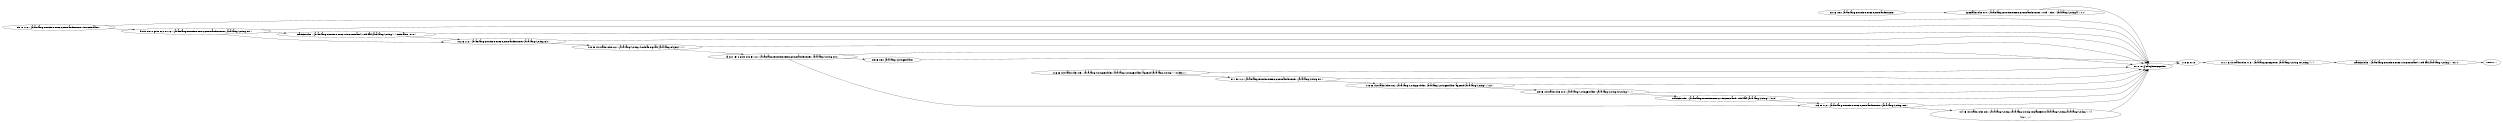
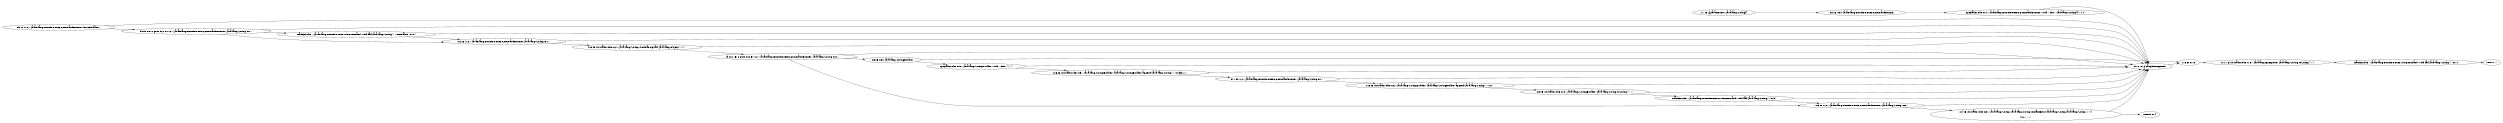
none -> (1724, 13)
none -> (976, 66)
none -> (2150, 114)
